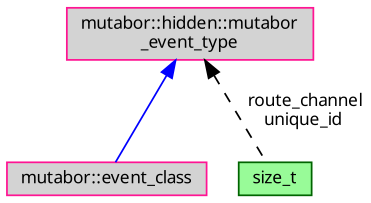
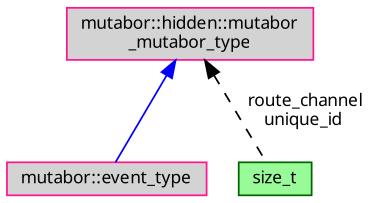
(190, 34) -> (190, 34)
(107, 179) -> (107, 179)
